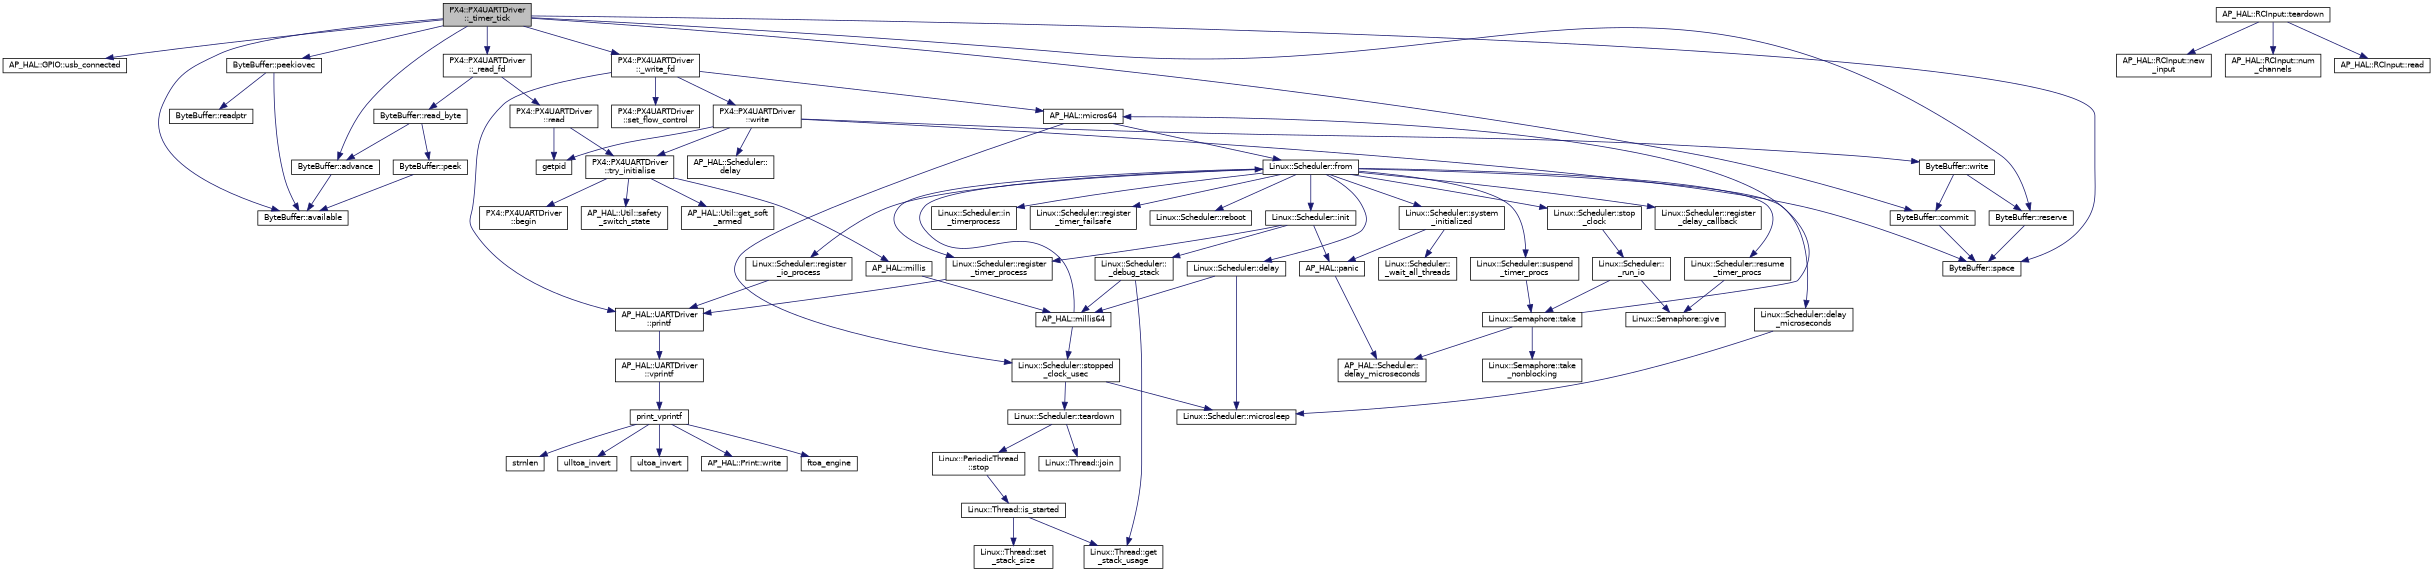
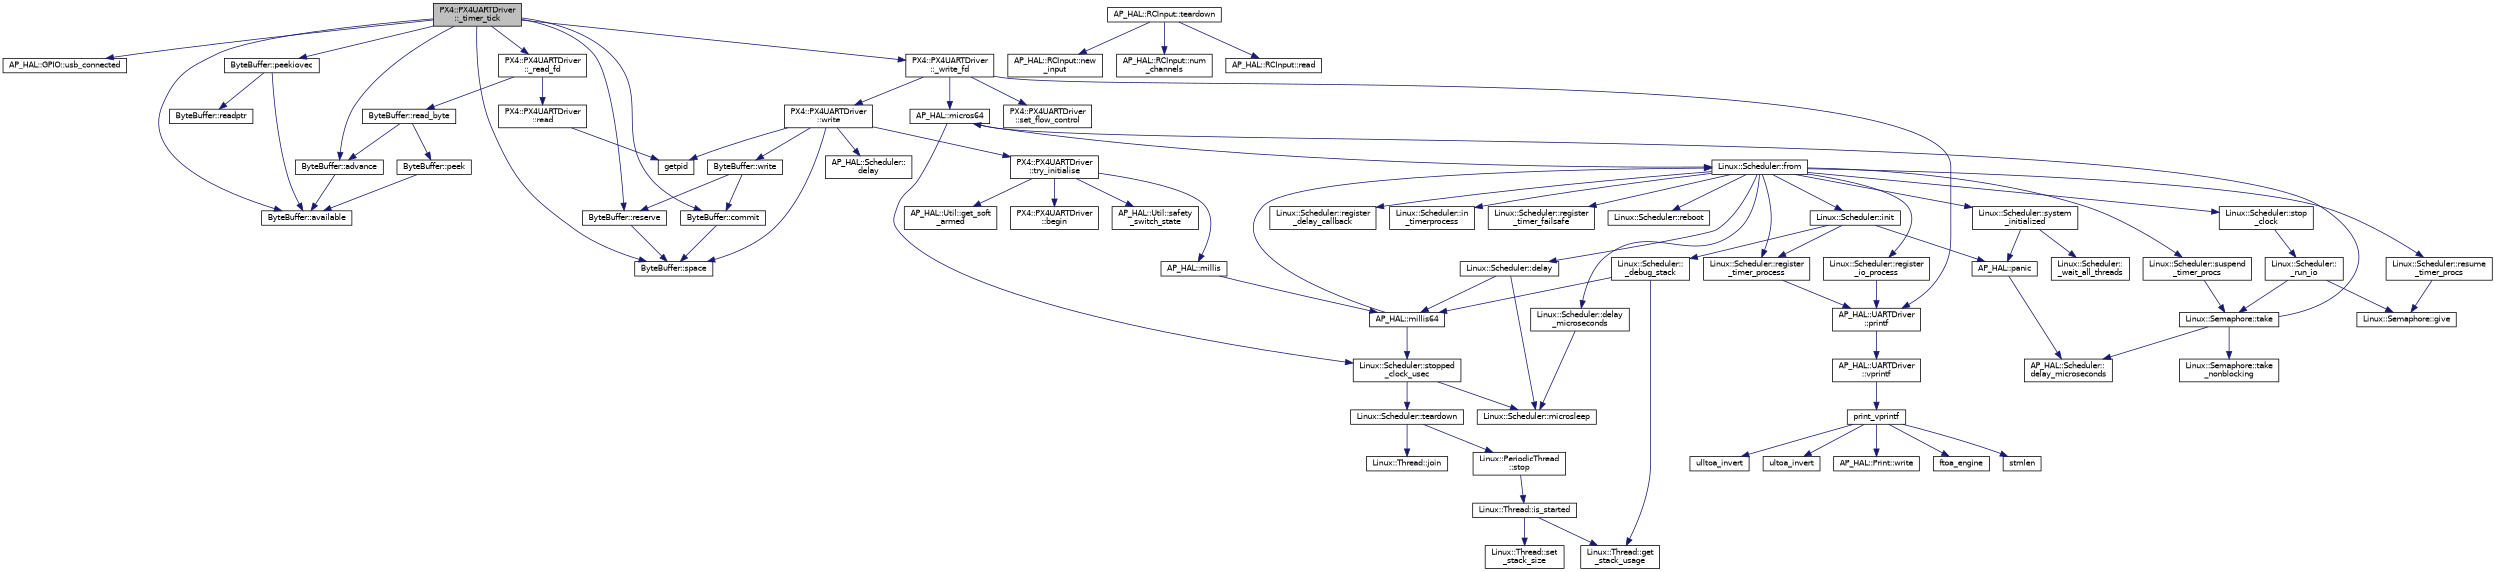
(589, 140) -> none
